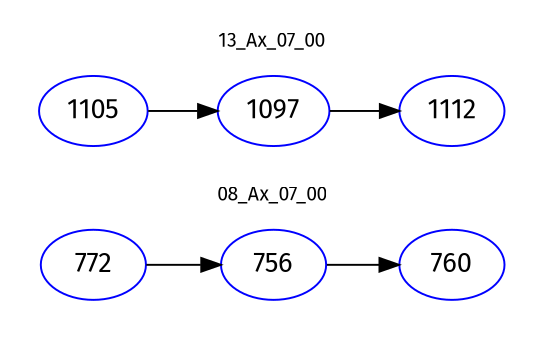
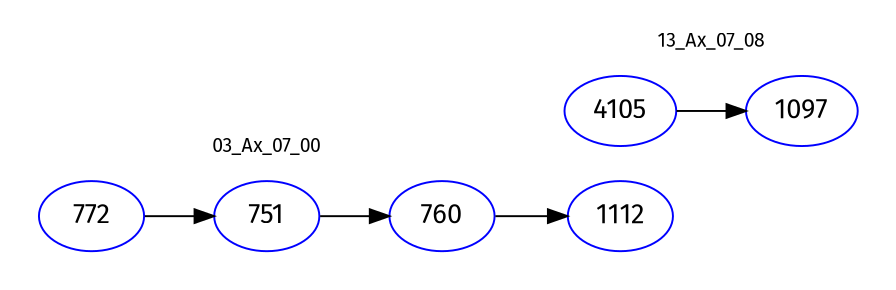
(272, 42) -> (711, 42)
(93, 111) -> (620, 111)
(355, 111) -> (523, 216)
(273, 196) -> (267, 147)
(274, 265) -> (267, 216)
